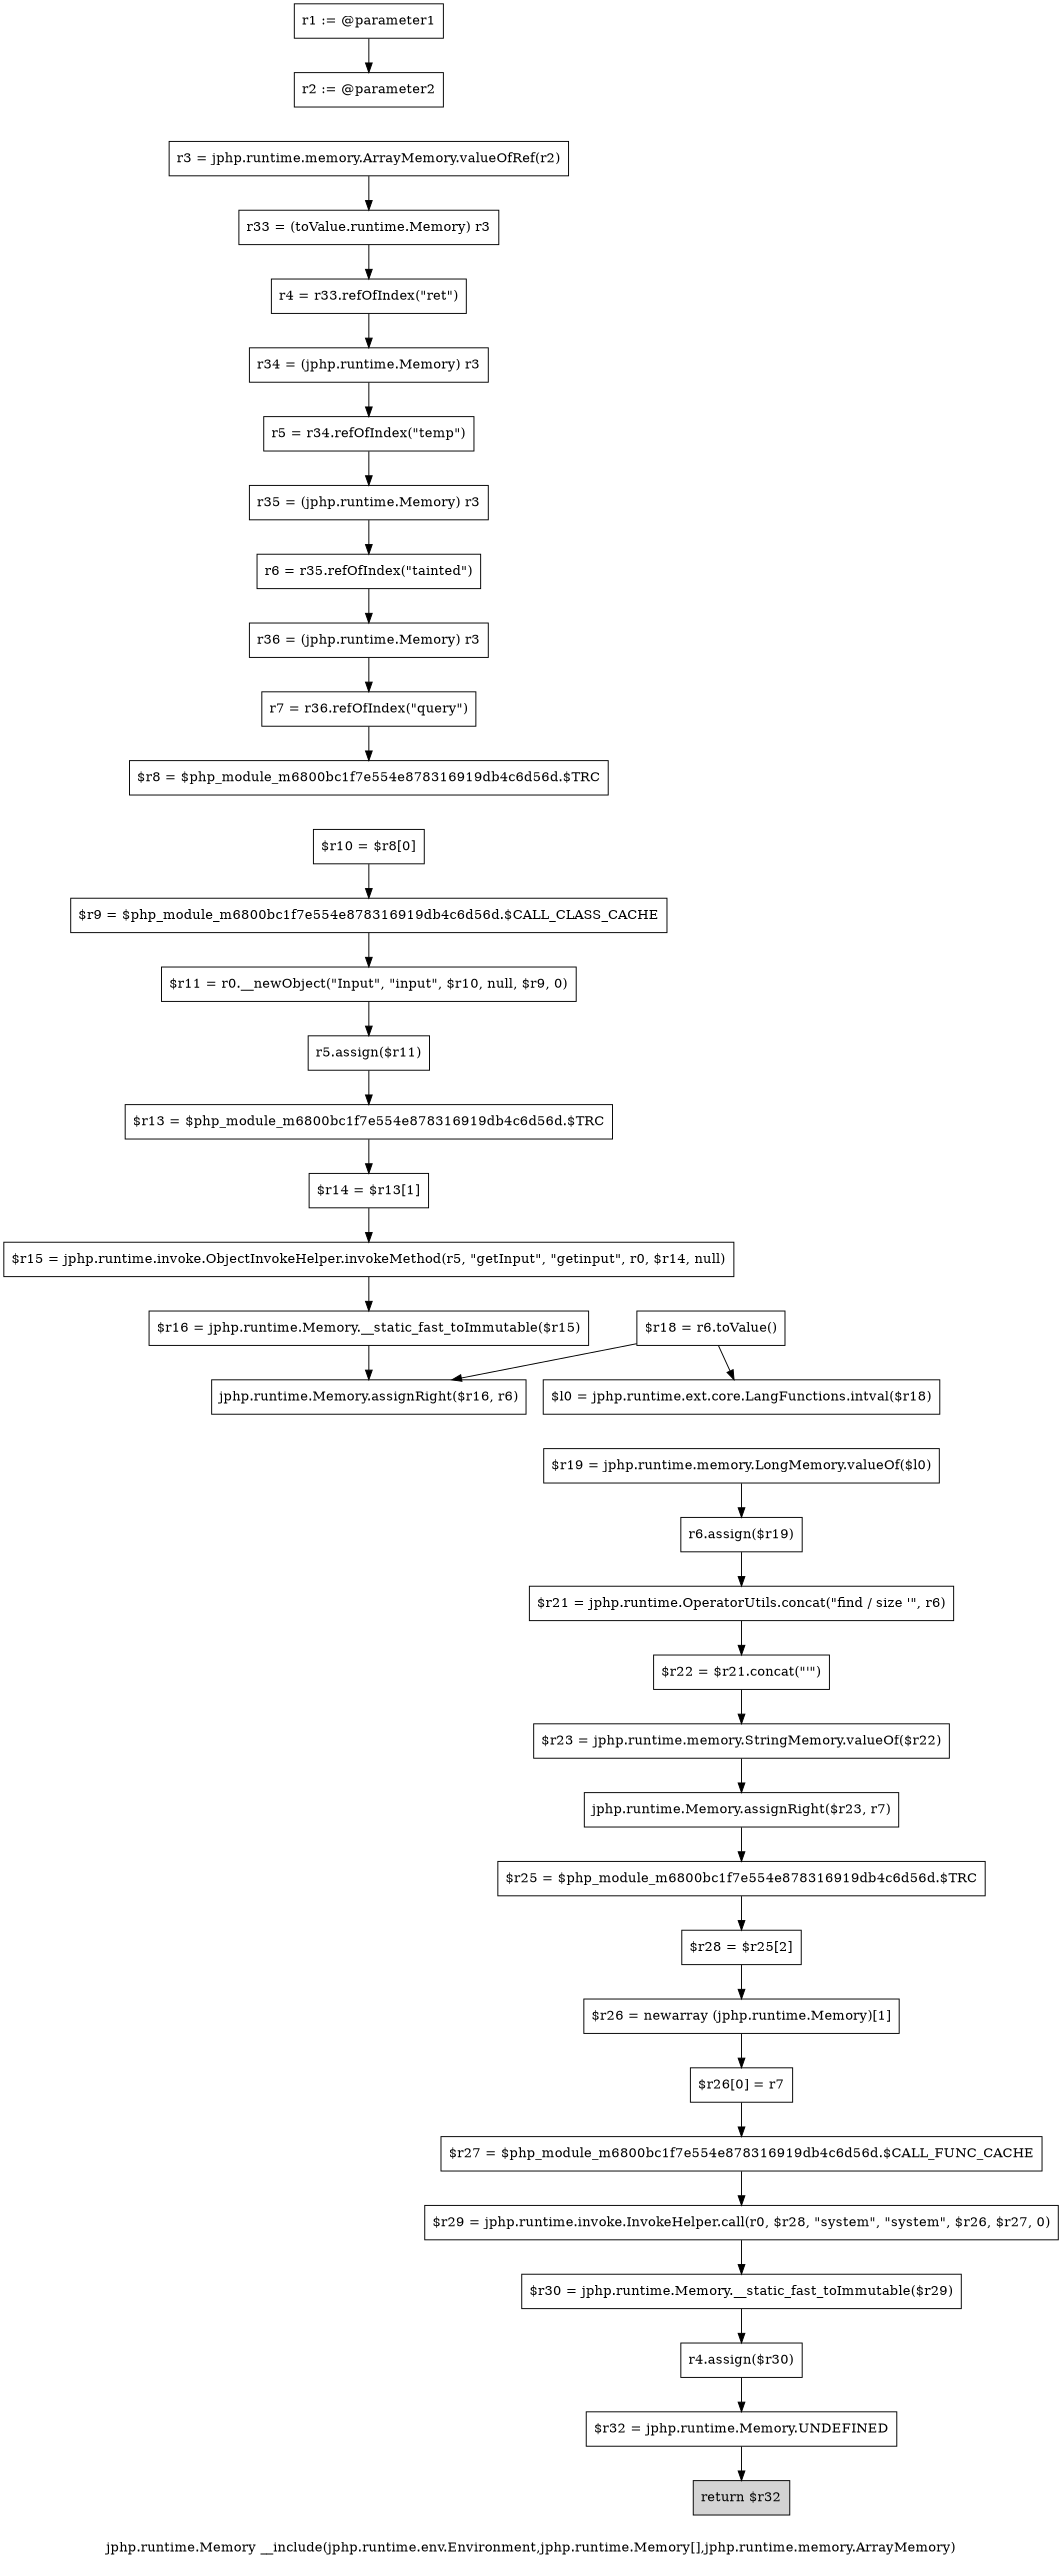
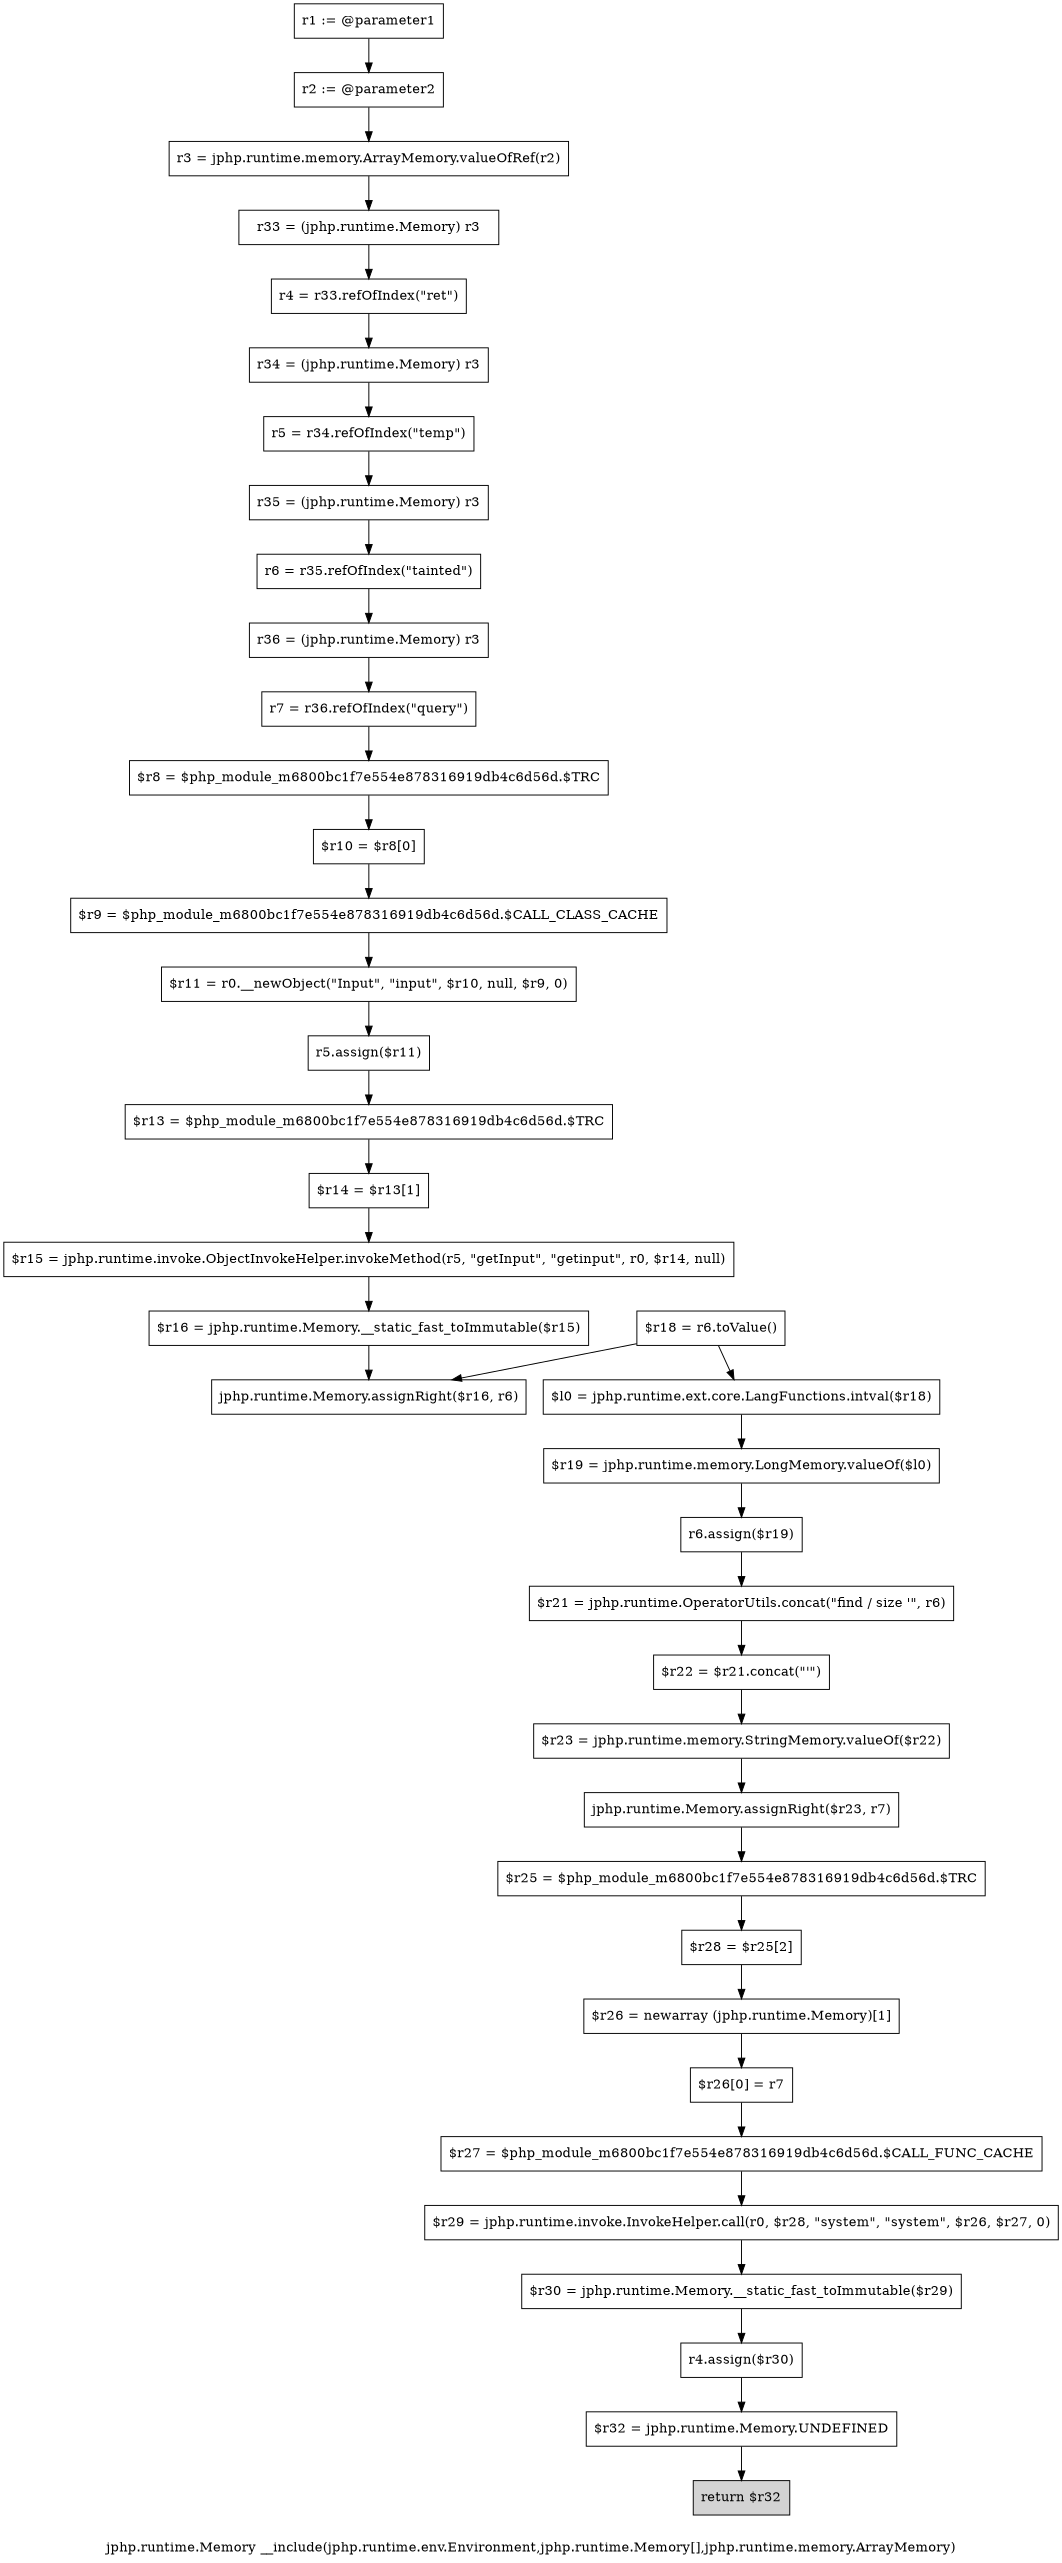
none -> (369, 120)
(369, 227) -> (369, 227)
none -> (369, 808)
none -> (742, 1427)
